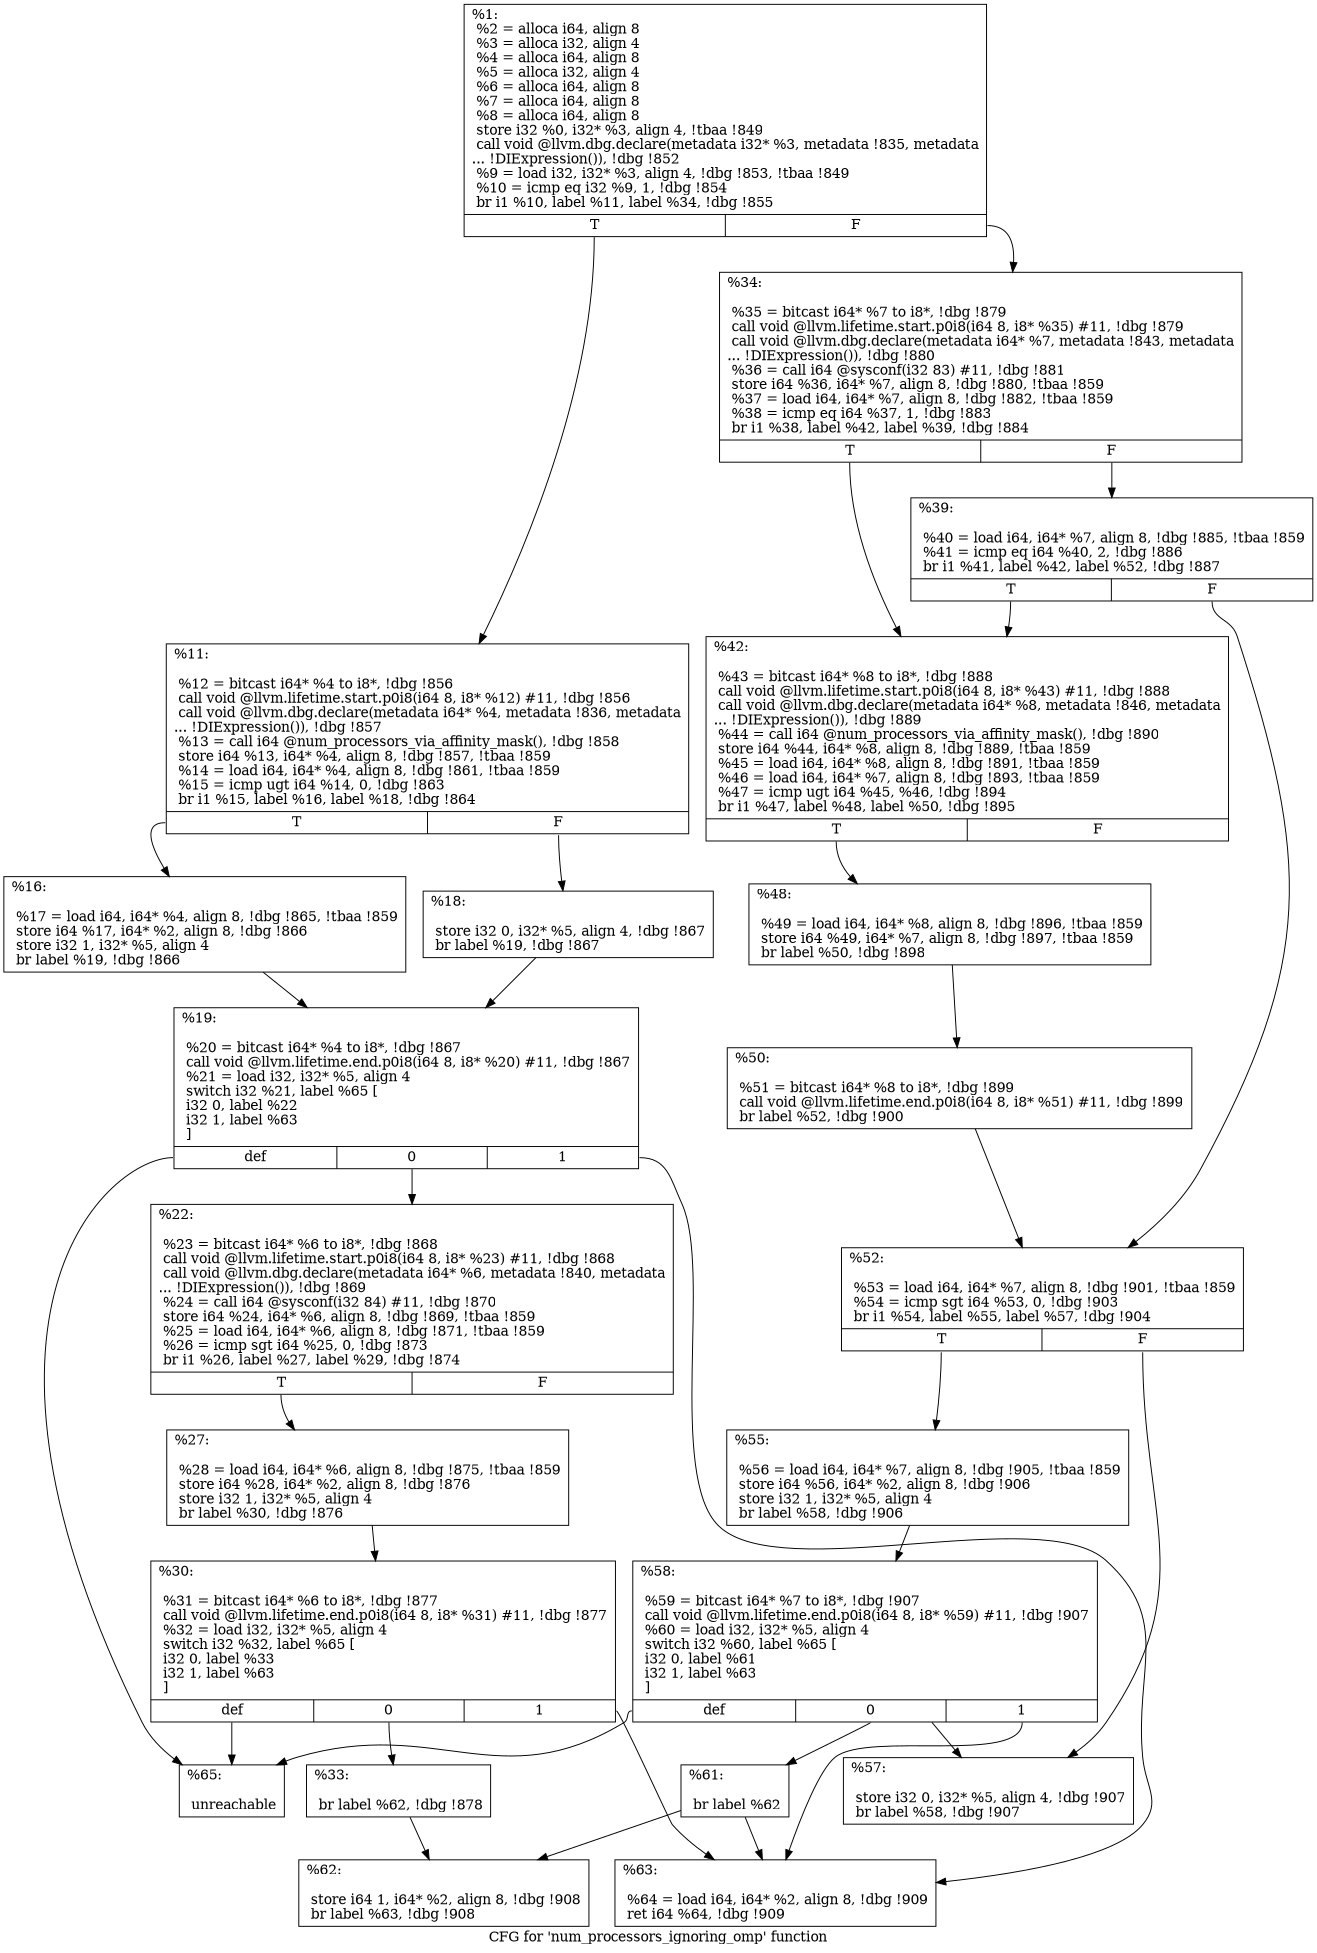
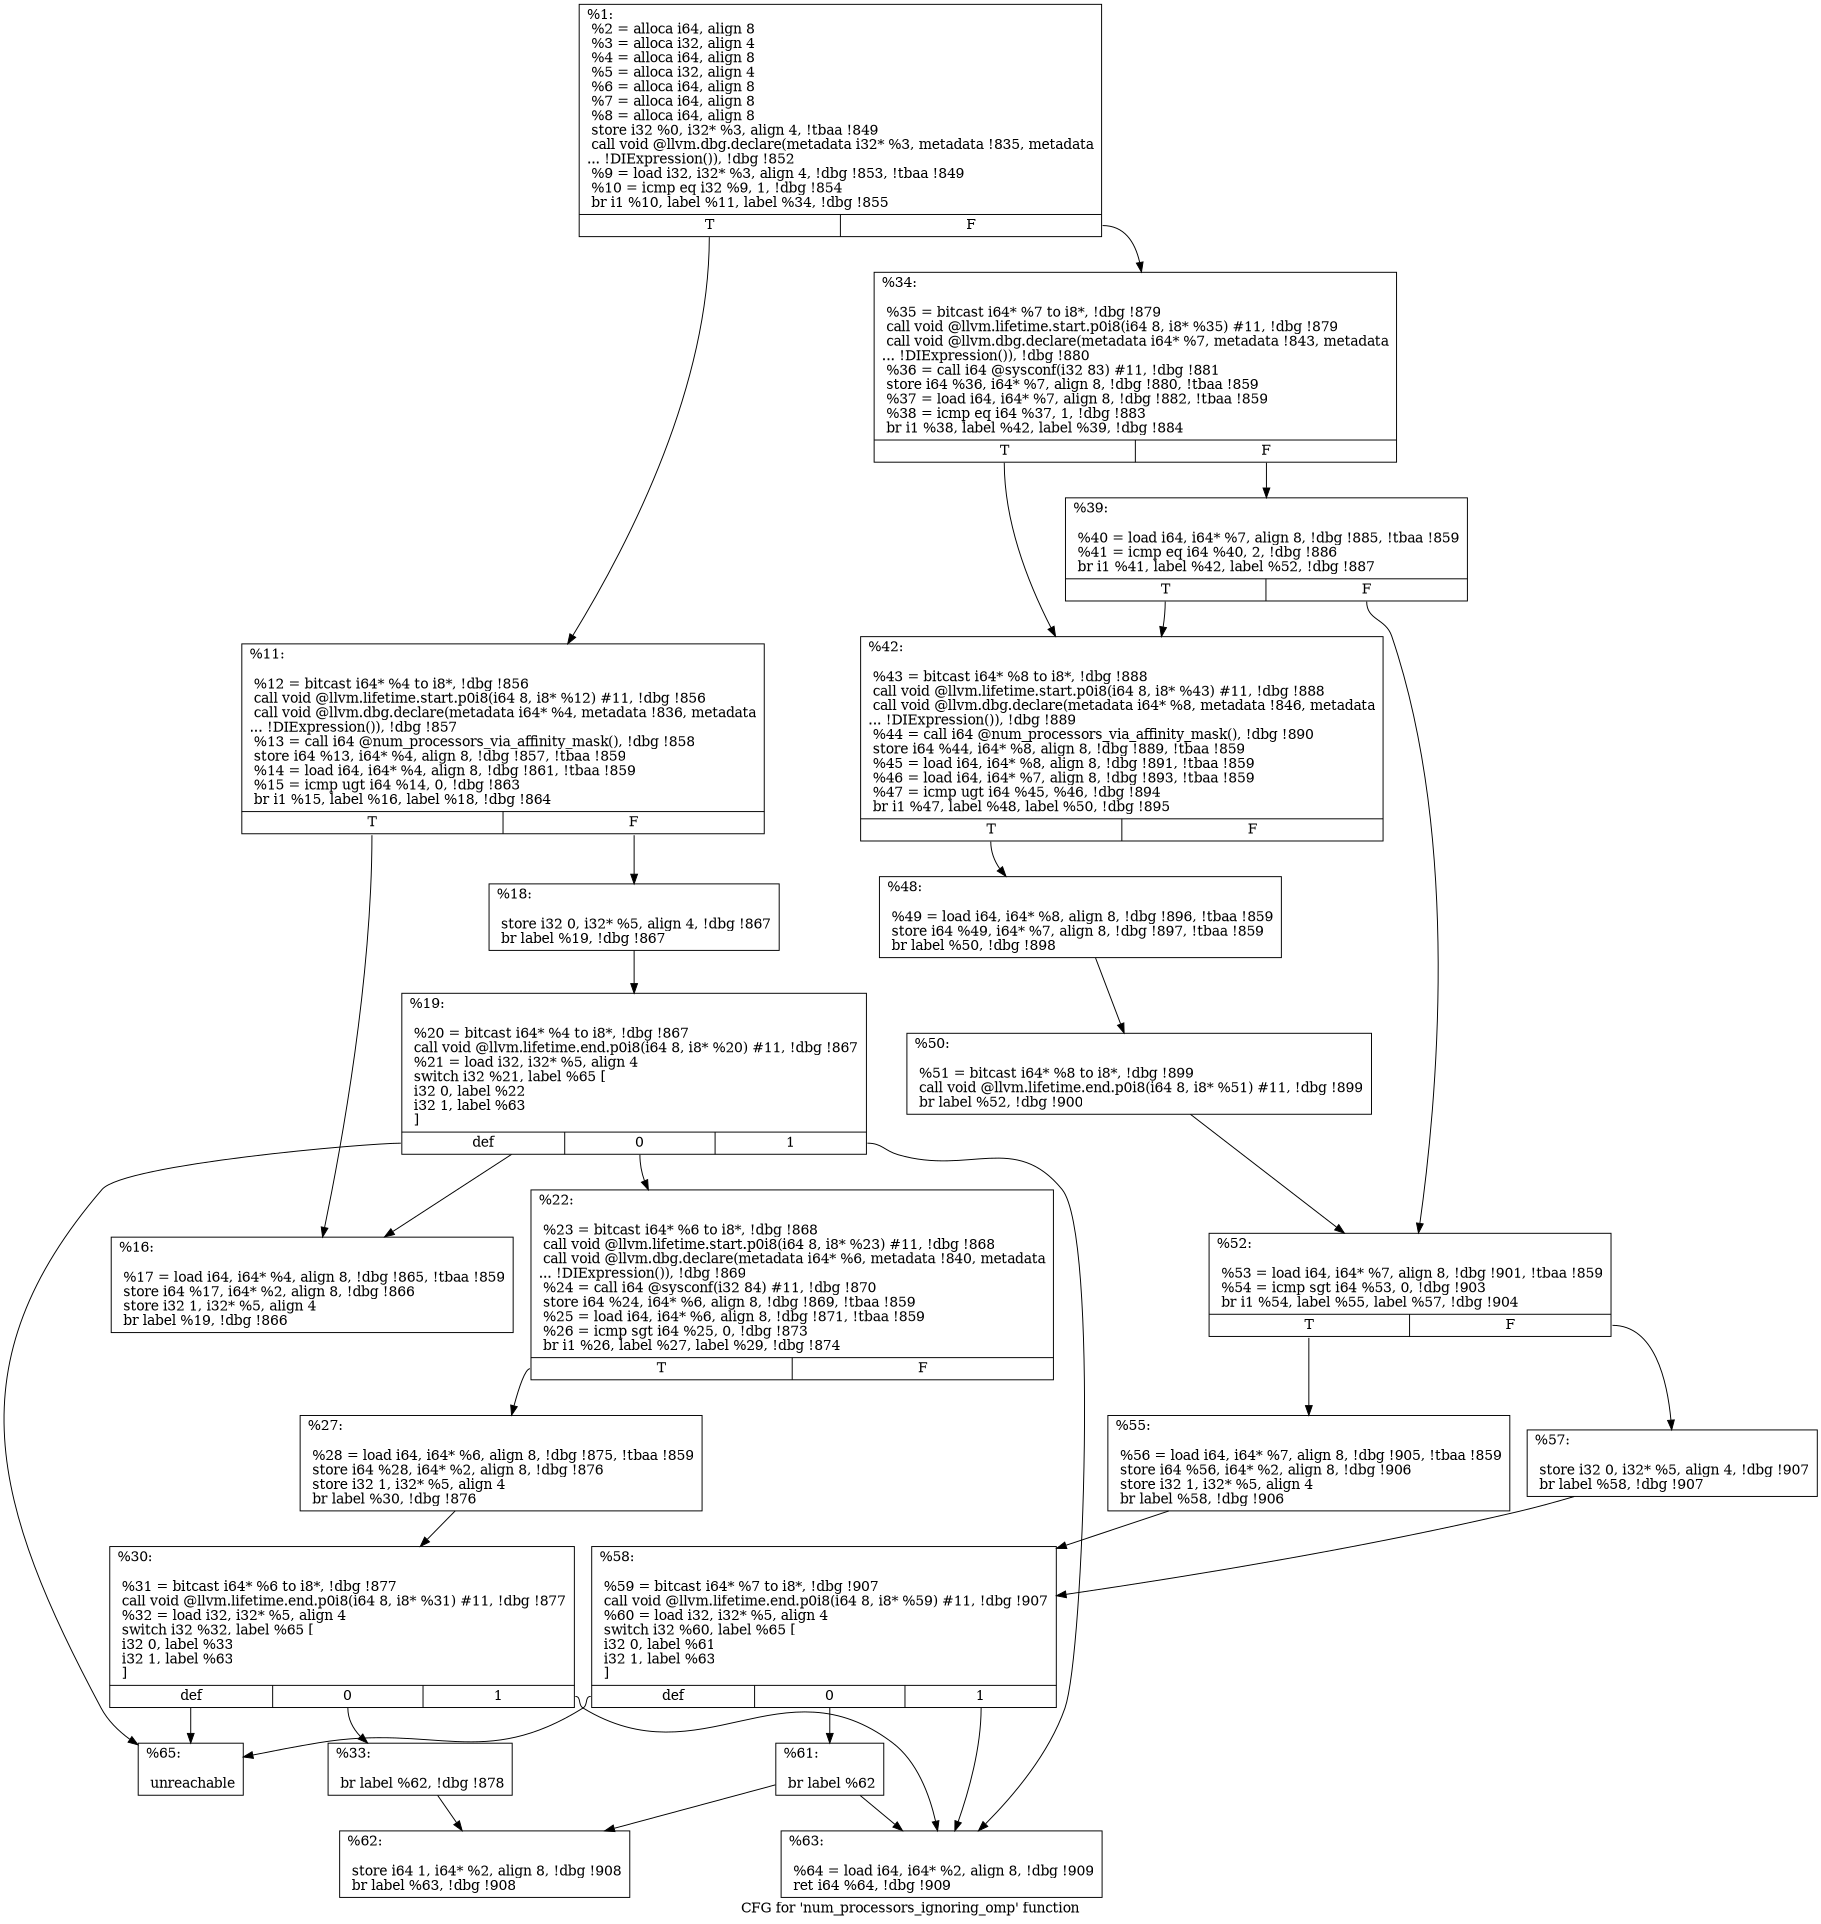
(281, 987) -> (452, 1193)
(943, 1736) -> (1322, 1552)
